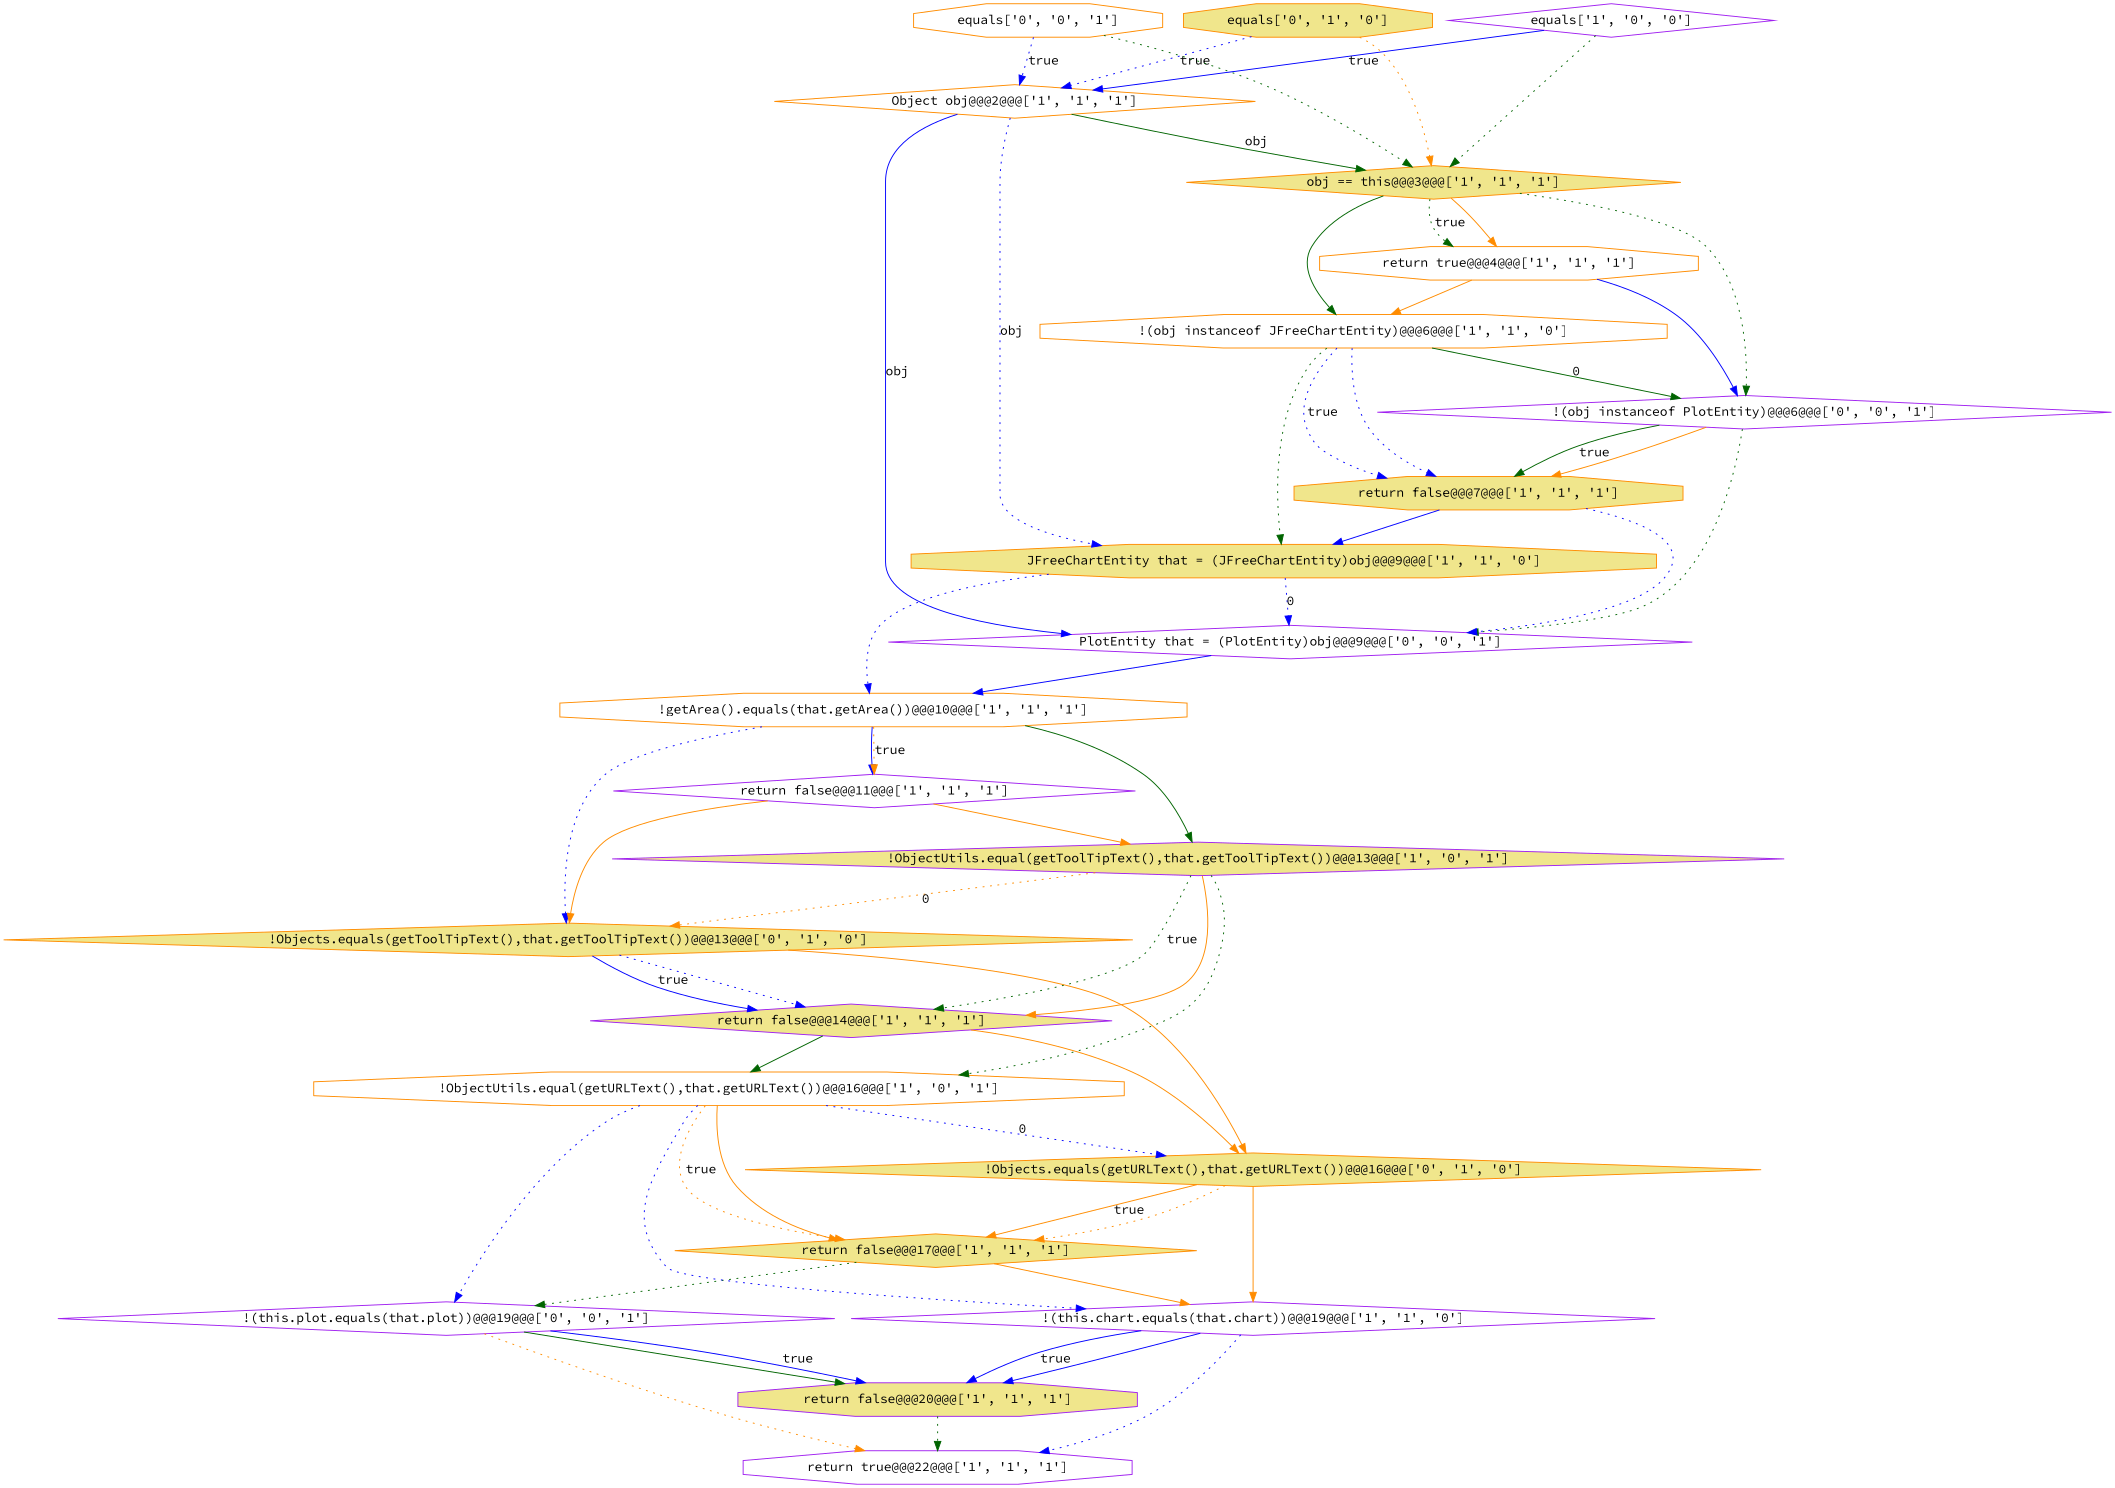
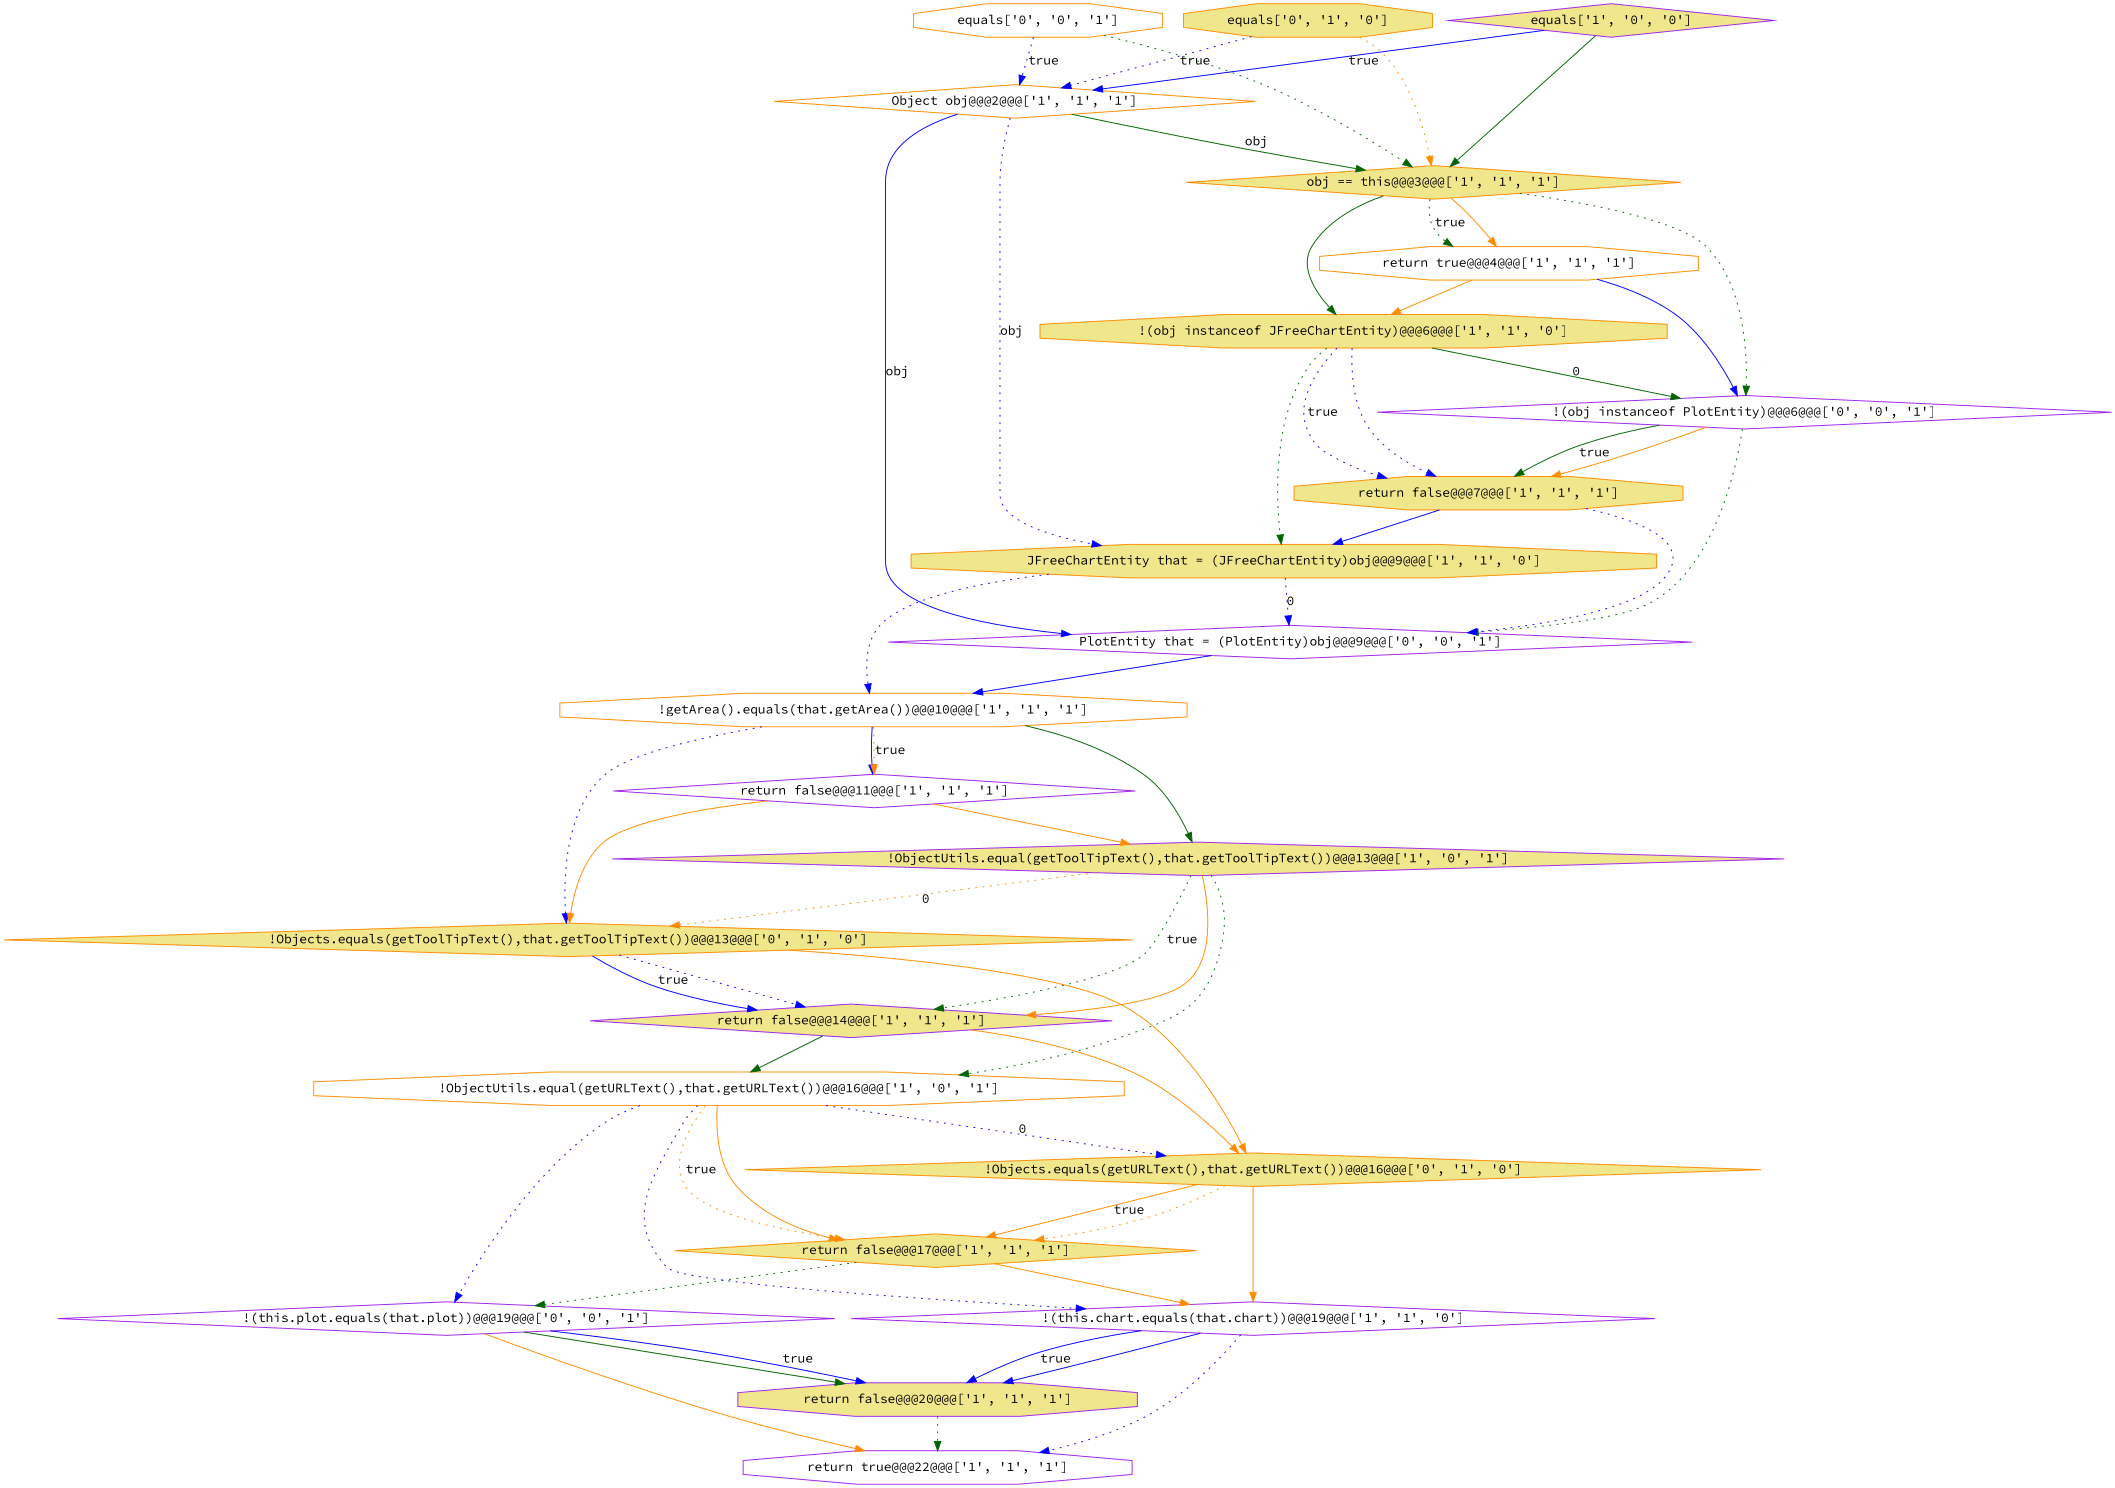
(1611, 20) -> (1611, 20)
(1527, 98) -> (1527, 98)
(1354, 331) -> (1354, 331)
(668, 1398) -> (668, 1398)
